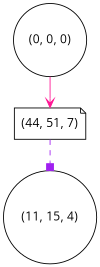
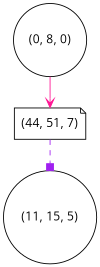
(50, 40) -> (50, 40)
(50, 217) -> (50, 217)
